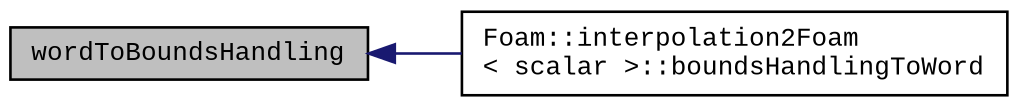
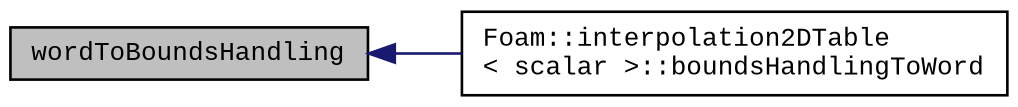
(735, 53) -> (735, 53)
